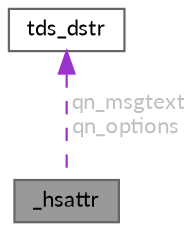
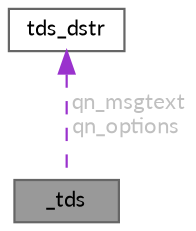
(67, 201) -> (67, 201)
